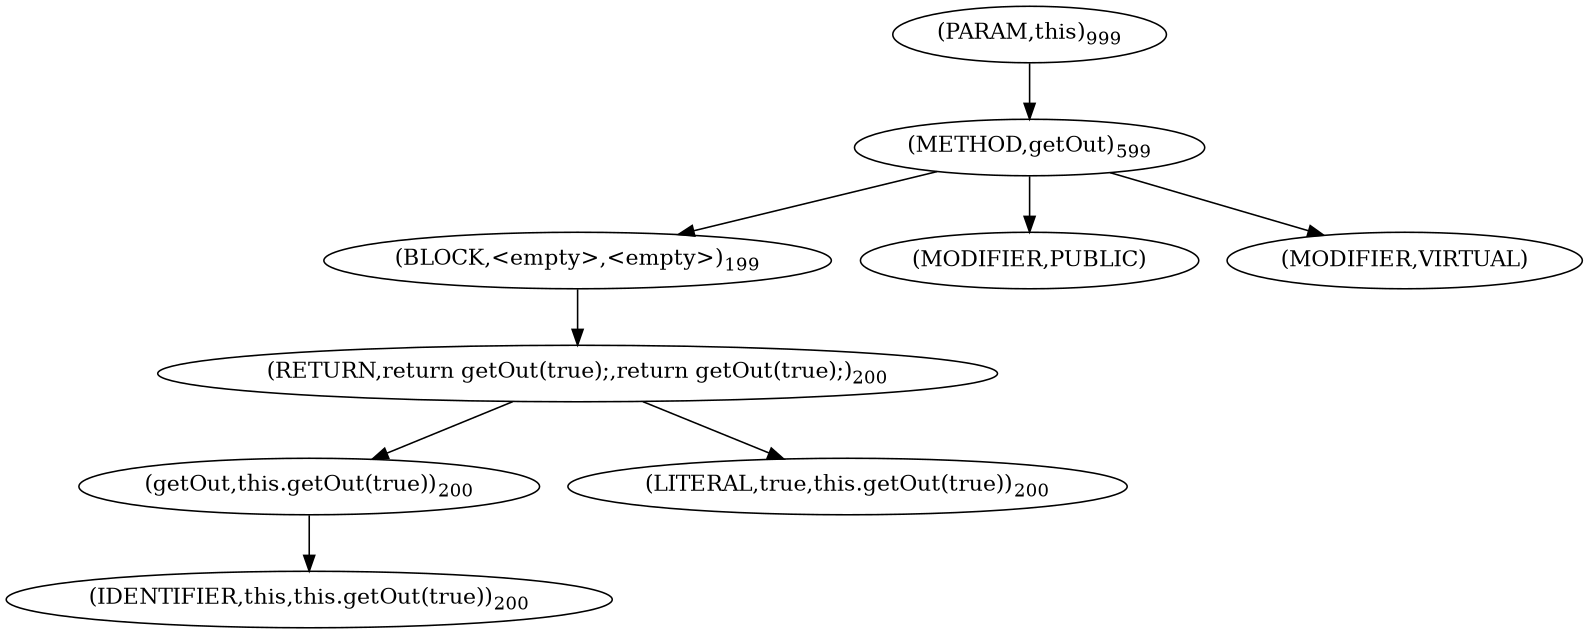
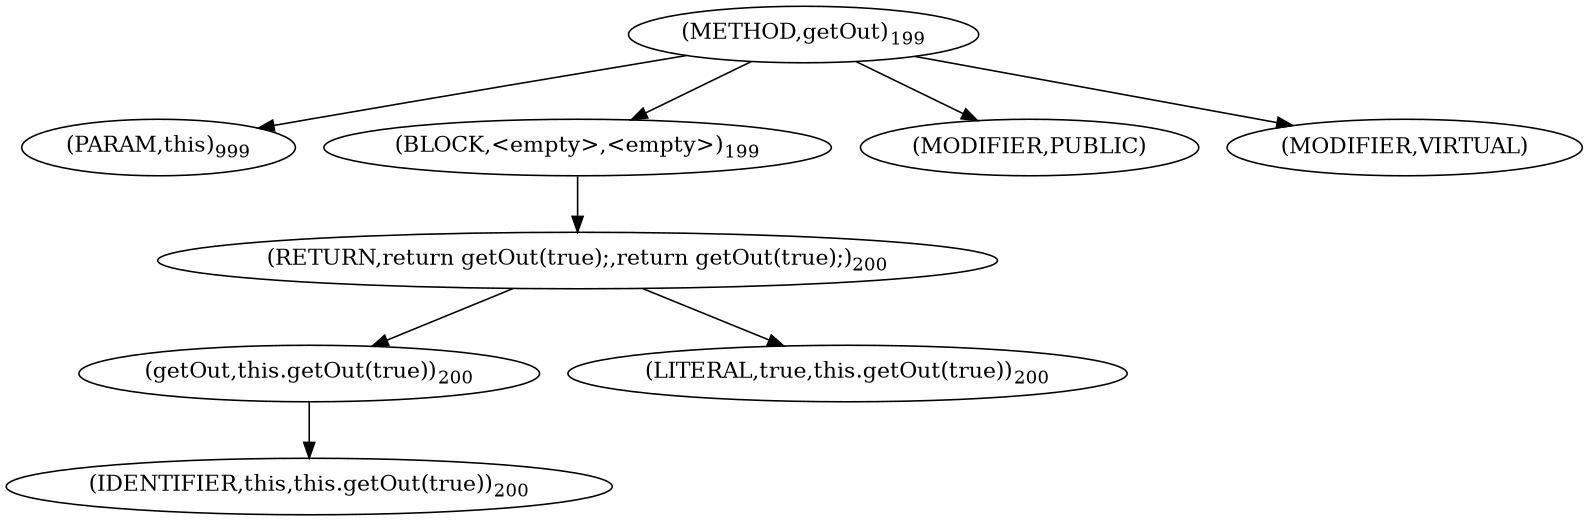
(1030, 83) -> (480, 90)
(1134, 145) -> (908, 32)
